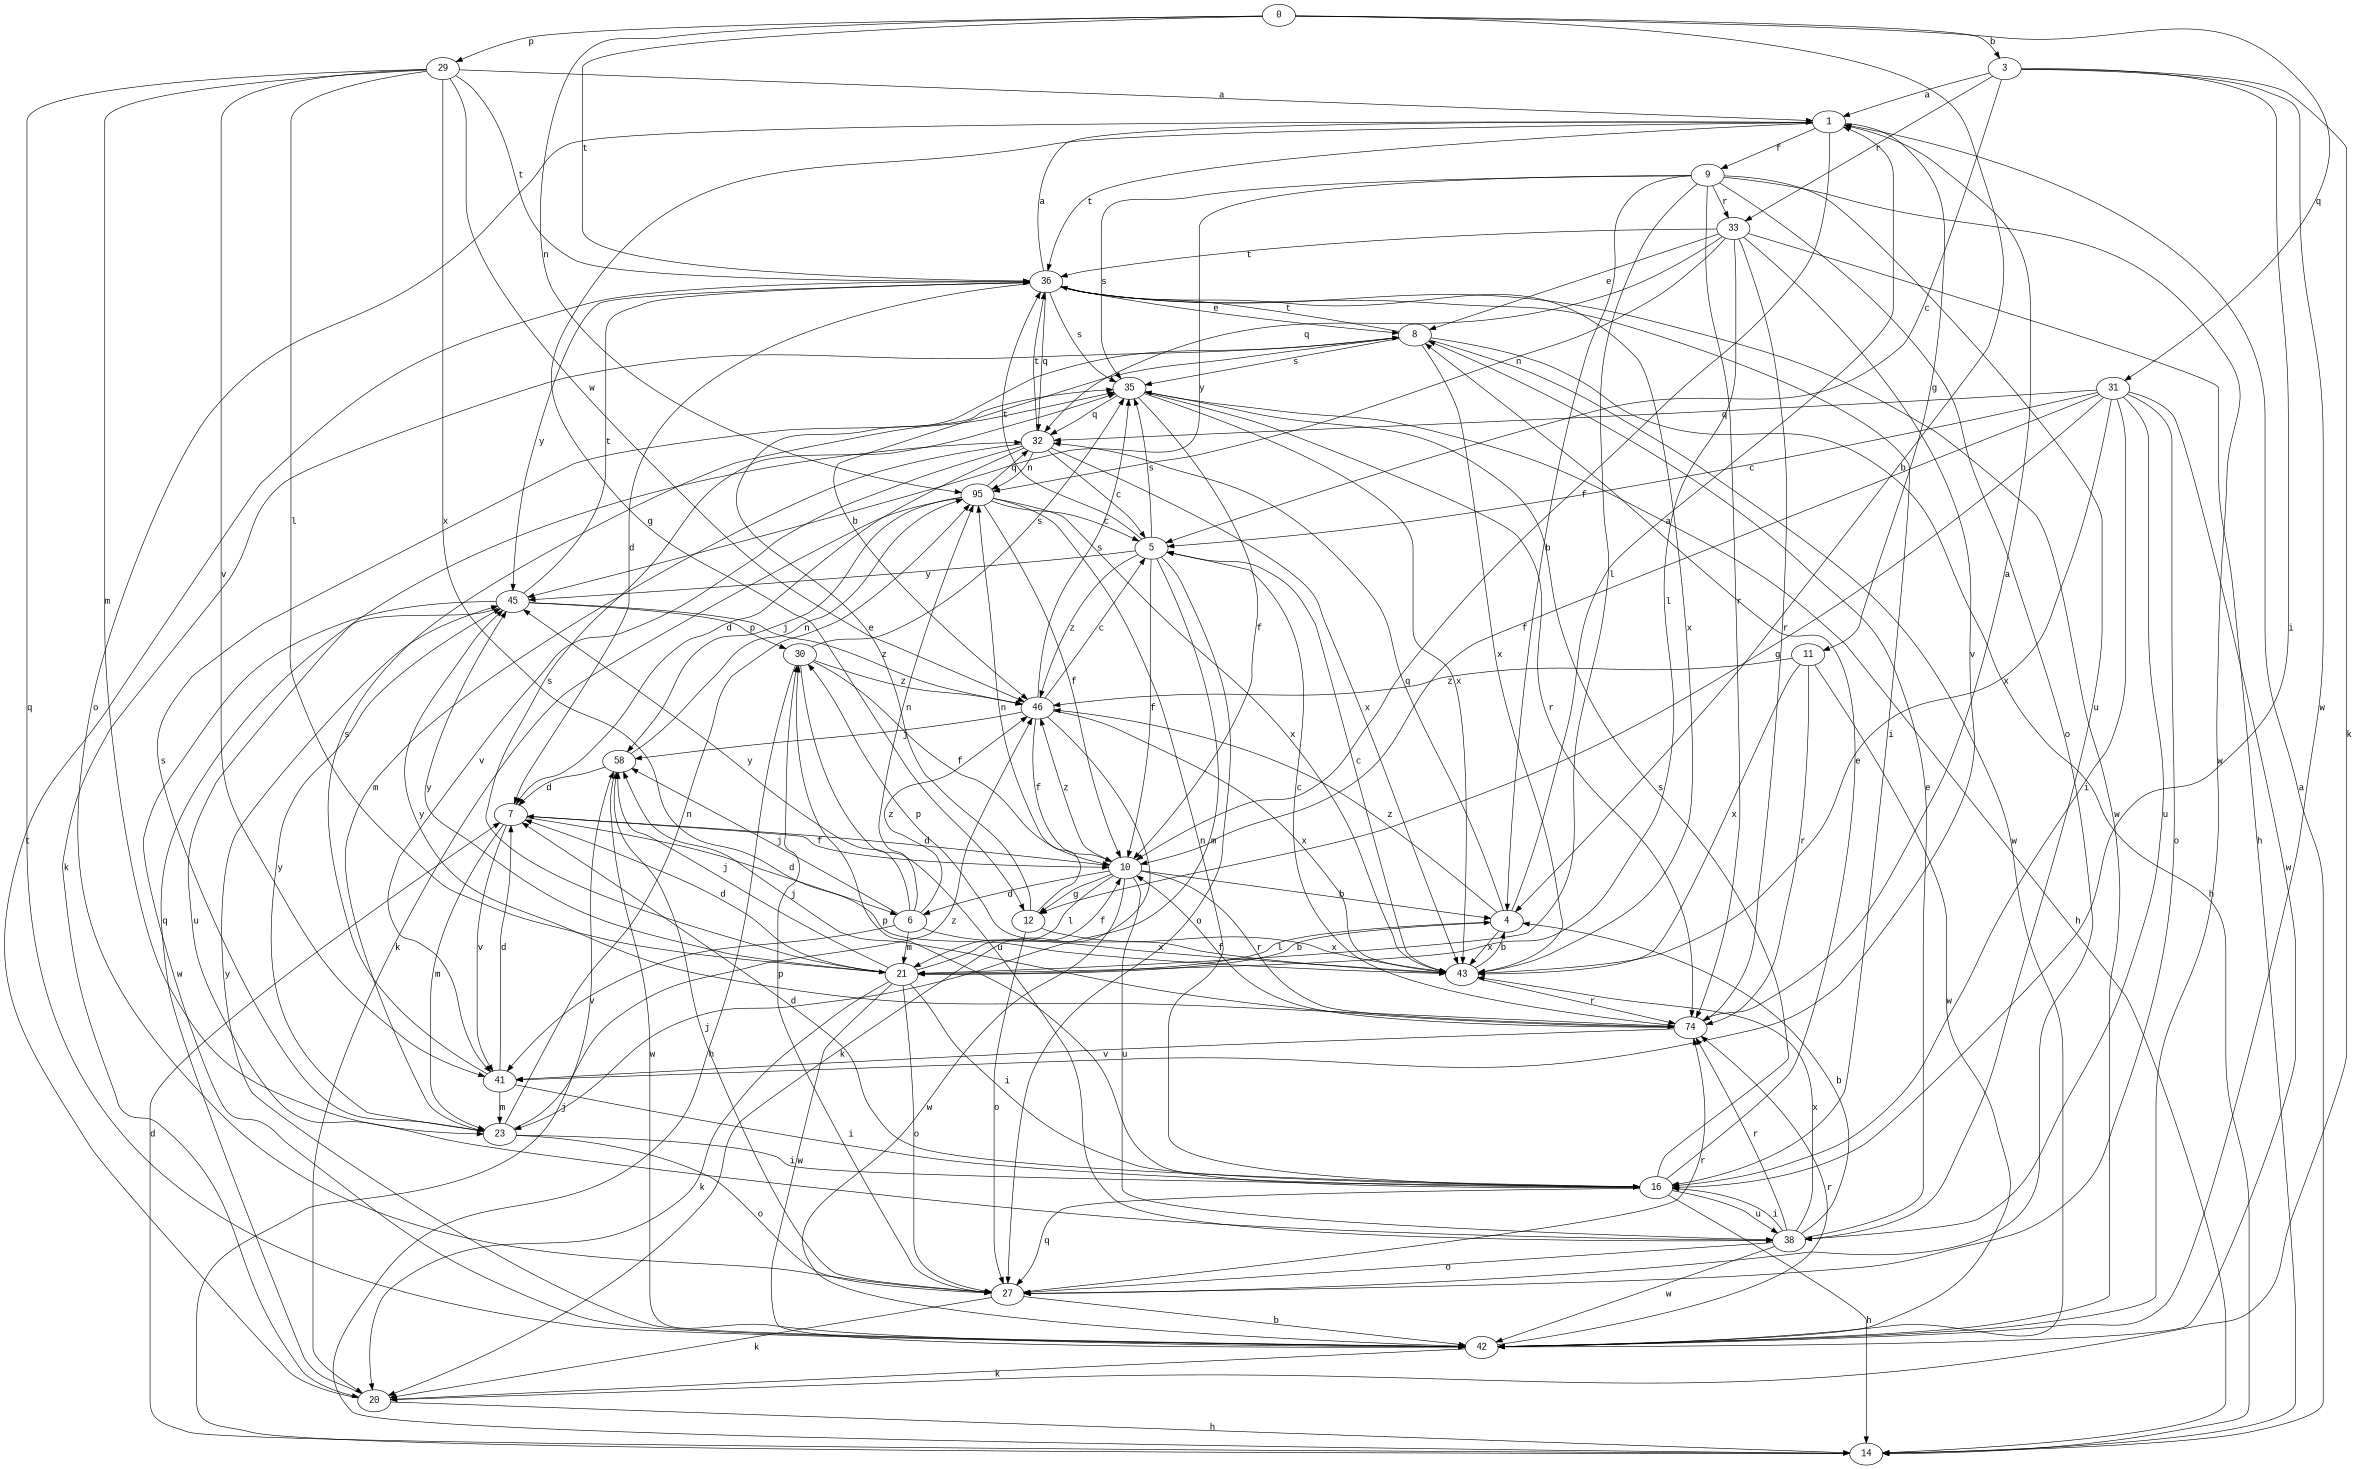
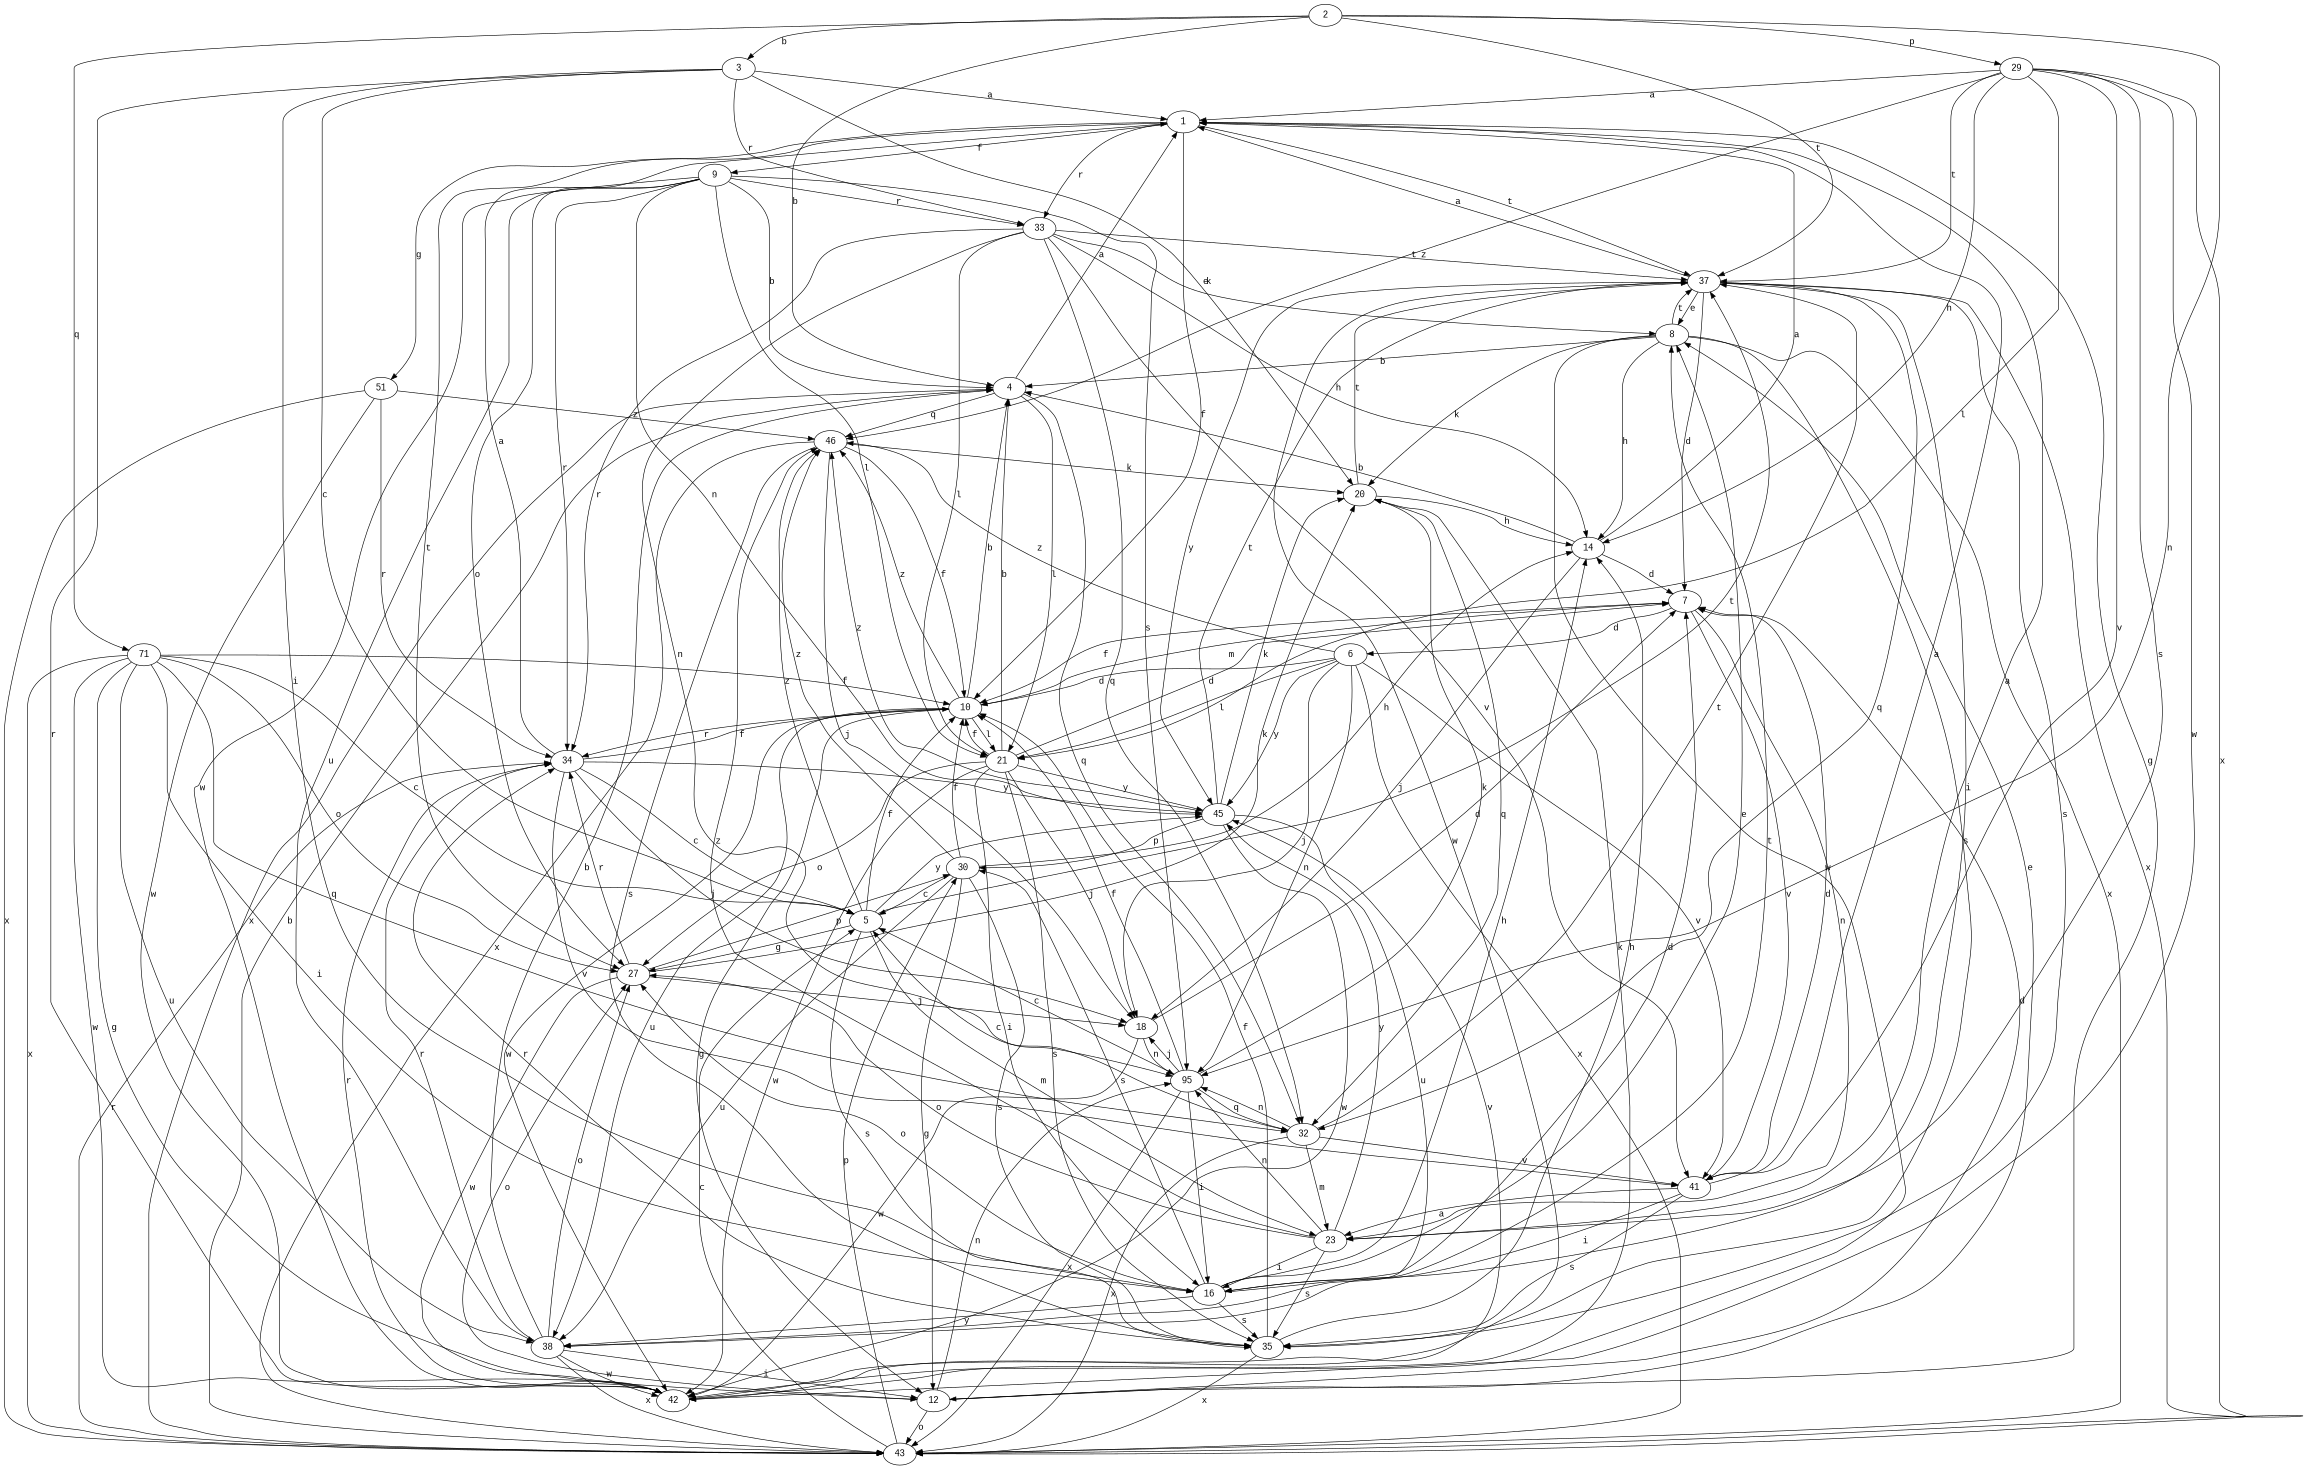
(1279, 15) -> (1325, 15)
none -> (1094, 150)
(1313, 185) -> (1146, 442)
(1046, 282) -> (1704, 282)
none -> (1998, 364)
none -> (1893, 374)
(592, 388) -> (1424, 255)
(1202, 388) -> (714, 495)
(2113, 388) -> (144, 655)
(1087, 414) -> none
(987, 415) -> (1344, 361)
none -> (1305, 458)
none -> (2043, 574)
(107, 601) -> (2161, 655)
(760, 613) -> (1842, 1306)
(1094, 631) -> (918, 894)
(1808, 655) -> (381, 388)
(30, 708) -> (2194, 735)
(96, 708) -> (428, 548)
(2322, 708) -> (54, 735)
(619, 761) -> (1141, 1028)
(1928, 788) -> (1770, 841)
(1390, 815) -> (933, 415)
(927, 841) -> (1231, 655)
(1203, 841) -> (1201, 1188)
(1019, 888) -> (1159, 669)
(885, 921) -> (1123, 1081)
(1199, 921) -> (778, 948)
(909, 948) -> (1222, 708)
(1334, 948) -> (921, 1427)
(228, 974) -> (1490, 1108)
(438, 974) -> (1843, 921)
(1691, 1028) -> (567, 761)
(503, 1108) -> (1442, 1214)
none -> (923, 1129)
(1736, 1199) -> (729, 1373)
(1758, 1214) -> (967, 1321)
(638, 1226) -> (1262, 650)
(1047, 1241) -> (903, 1134)
(1276, 1321) -> (473, 1188)
